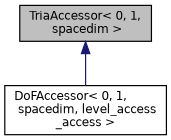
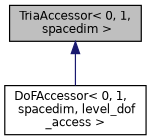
(86, 110) -> (75, 110)
